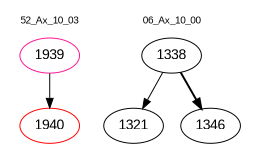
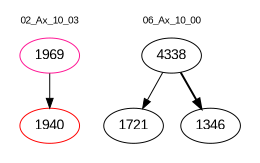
(50, 21) -> (50, 21)
(50, 56) -> (50, 56)
(172, 56) -> (172, 56)
(134, 126) -> (134, 126)
